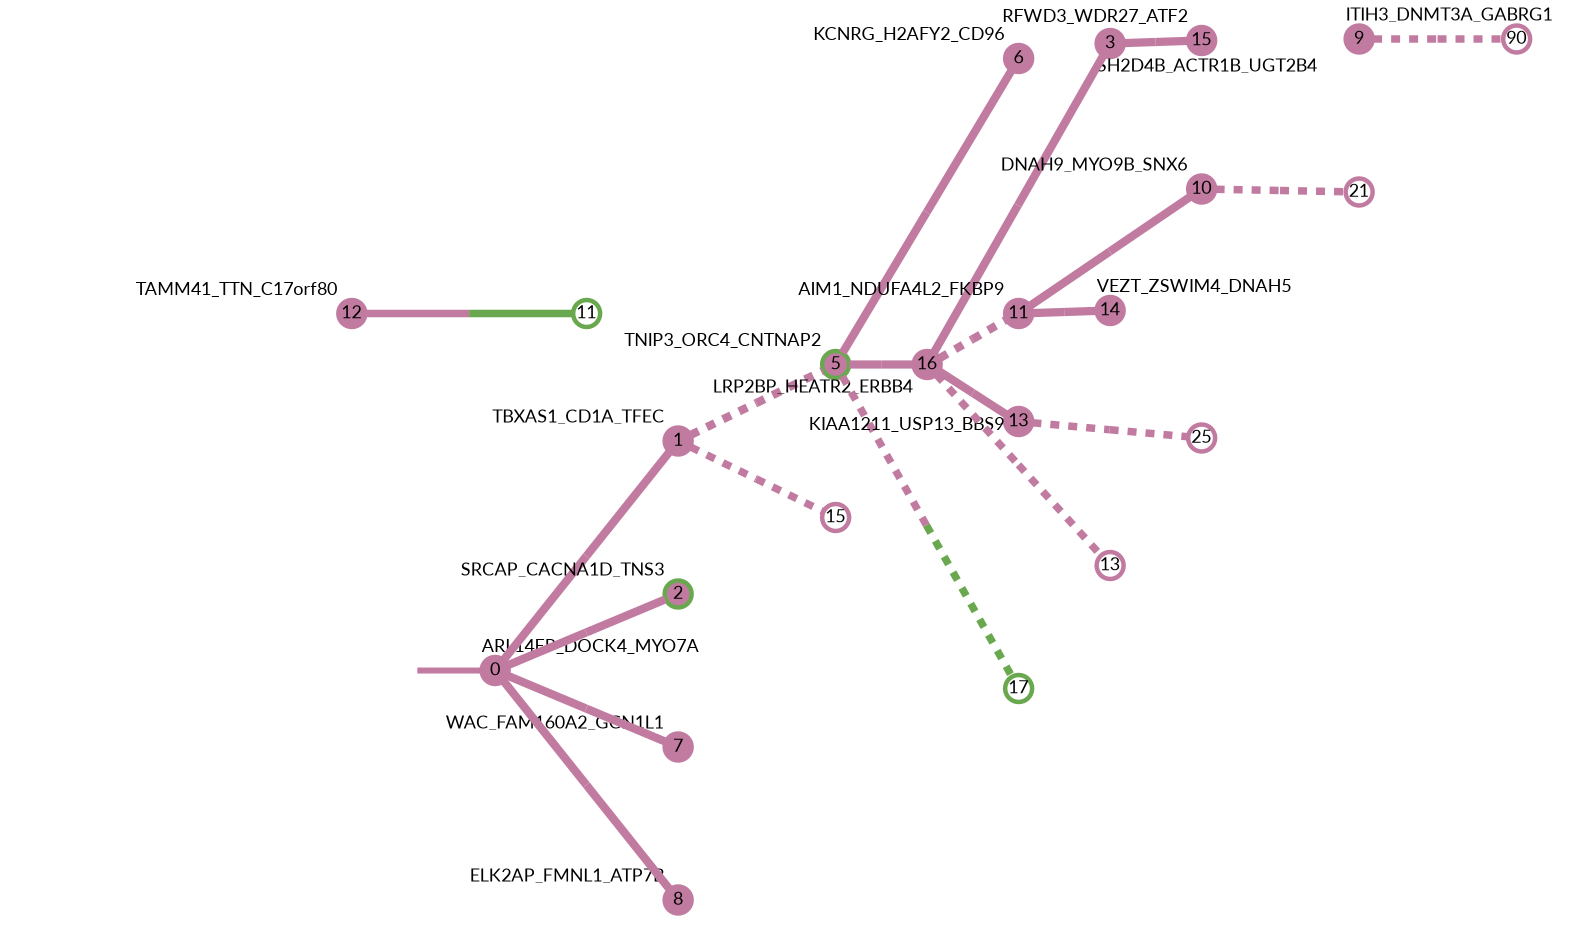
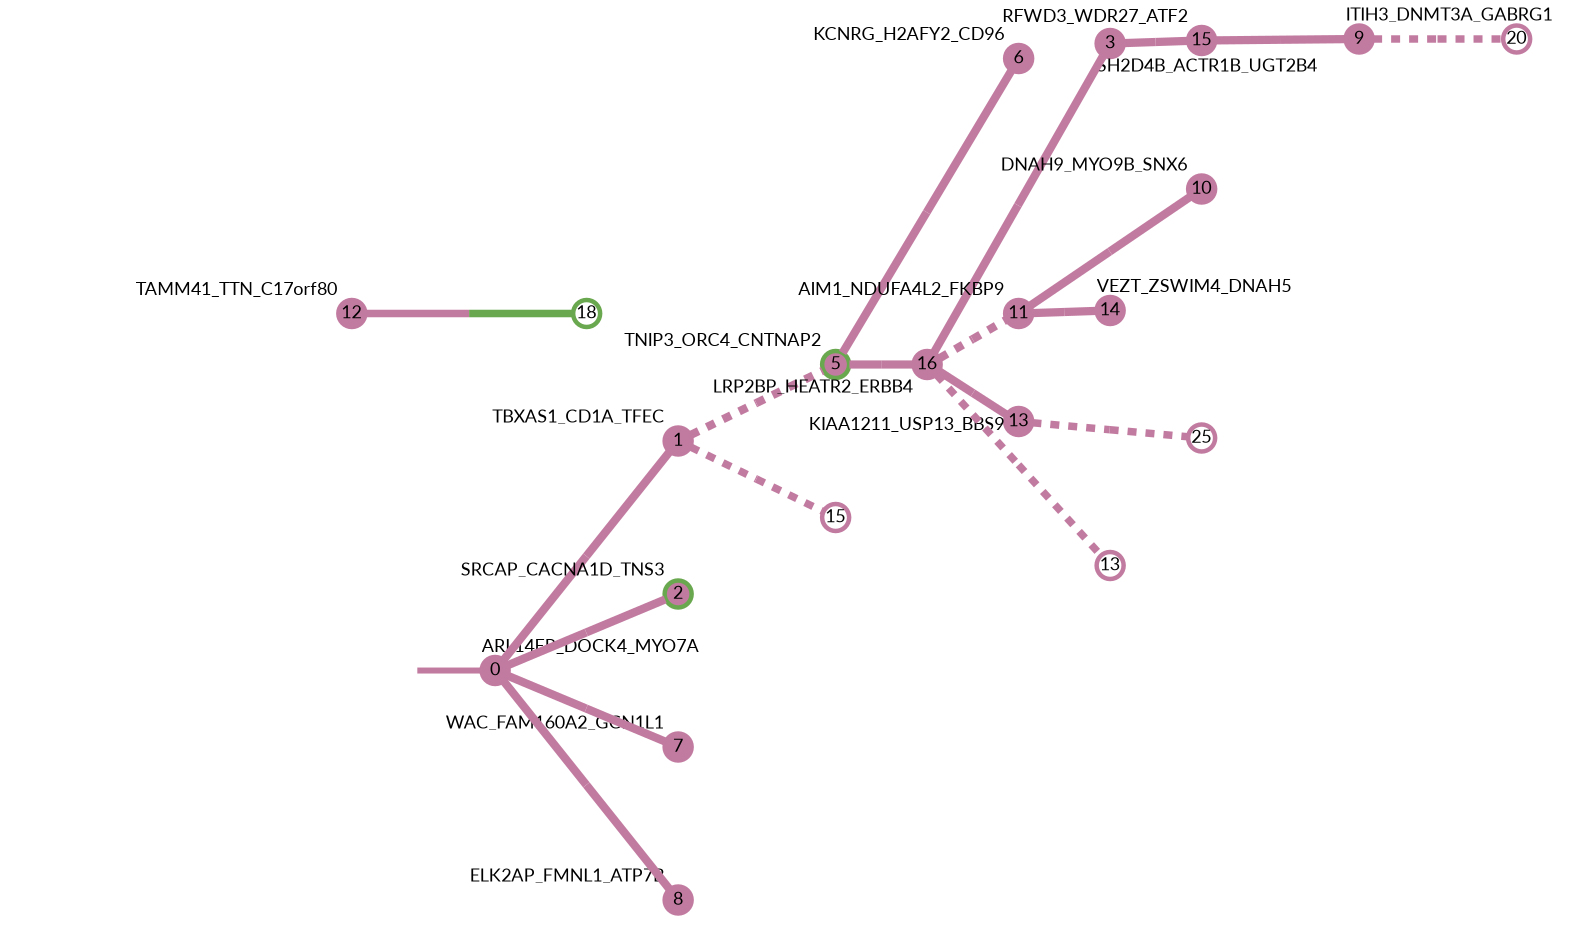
(1517, 39) -> (1517, 39)
none -> (1280, 40)
(1359, 192) -> none
(587, 314) -> (587, 314)
(1019, 688) -> none
